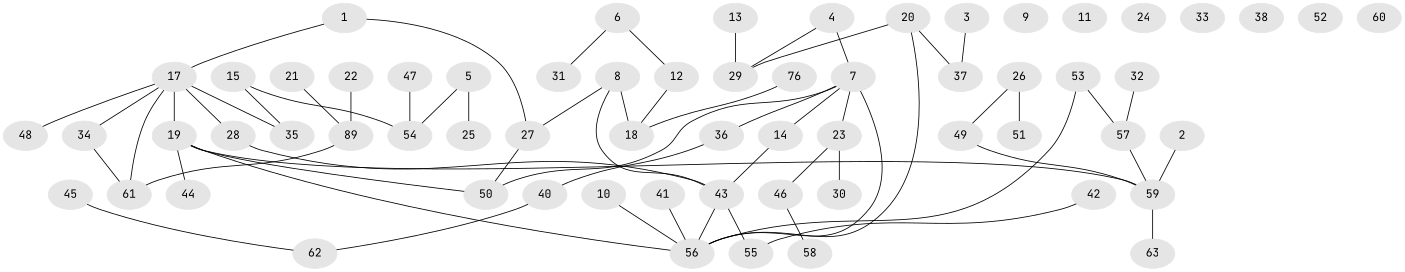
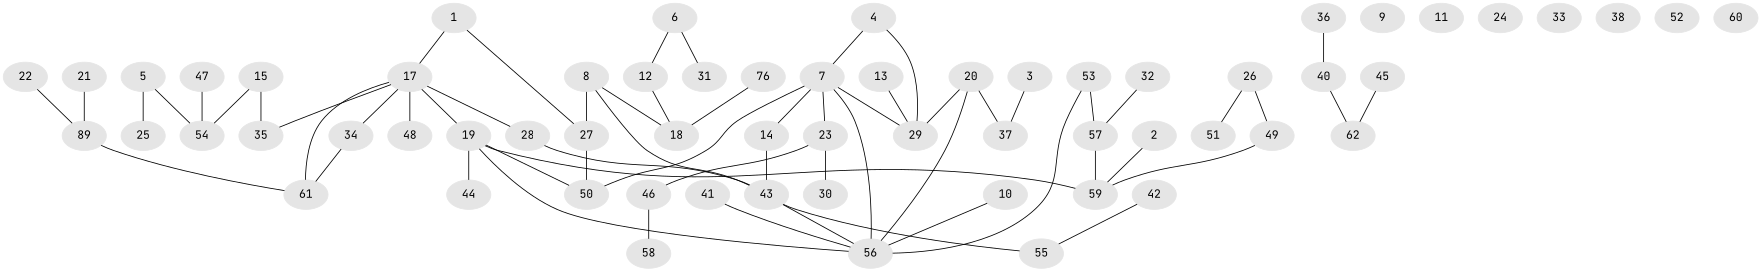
(787, 106) -> (869, 106)
(1153, 254) -> none
